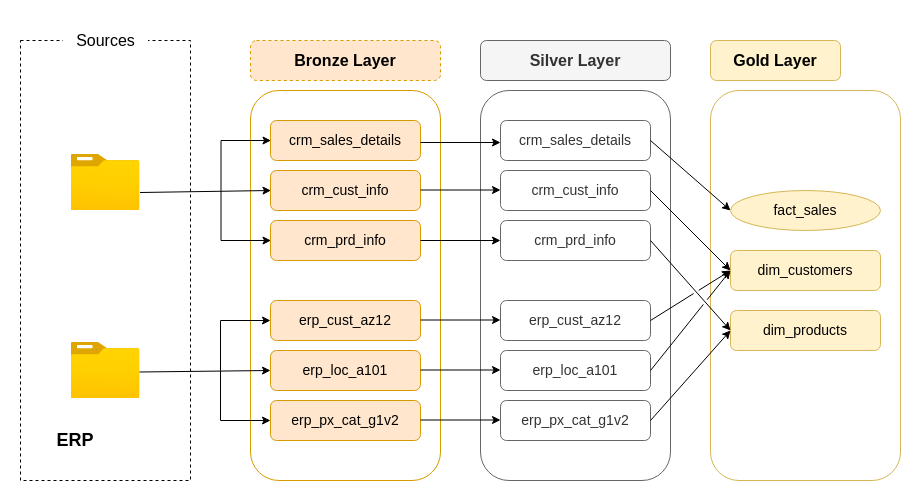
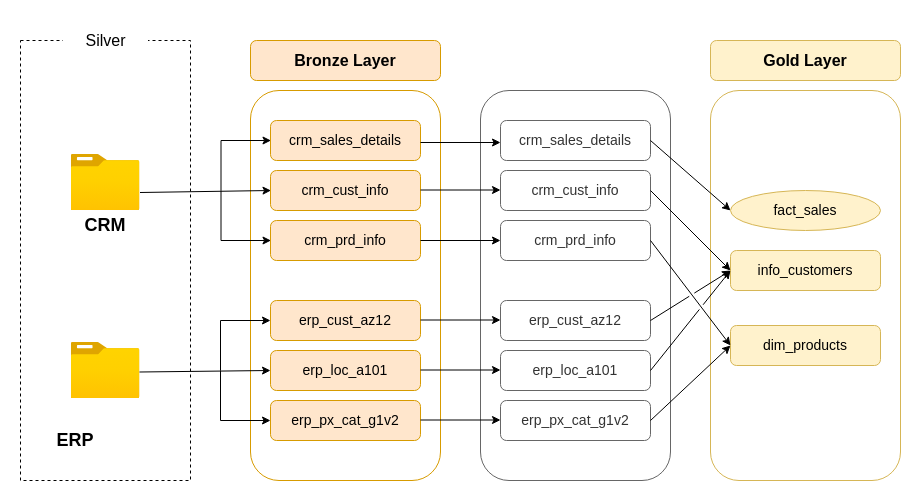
(106, 41) -> (106, 41)
(346, 61) -> (346, 61)
(576, 61) -> none
(776, 61) -> (806, 61)
none -> (106, 226)
(806, 271) -> (806, 271)
(806, 331) -> (806, 346)
